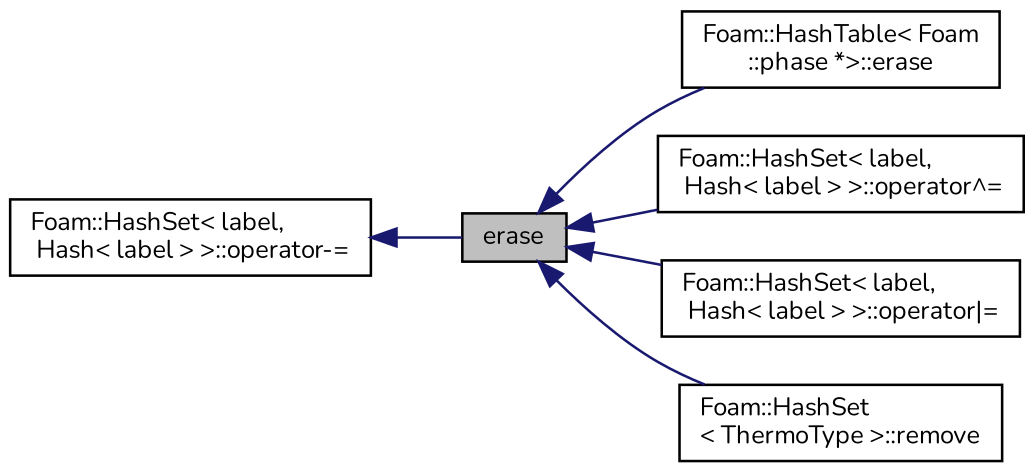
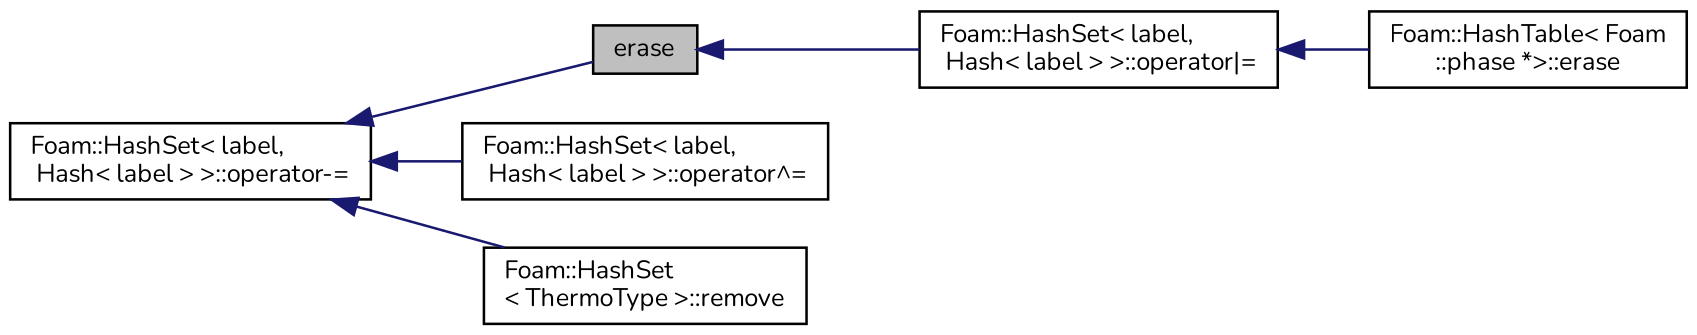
(625, 133) -> (1337, 50)
(625, 216) -> (429, 161)
(625, 340) -> (431, 227)
